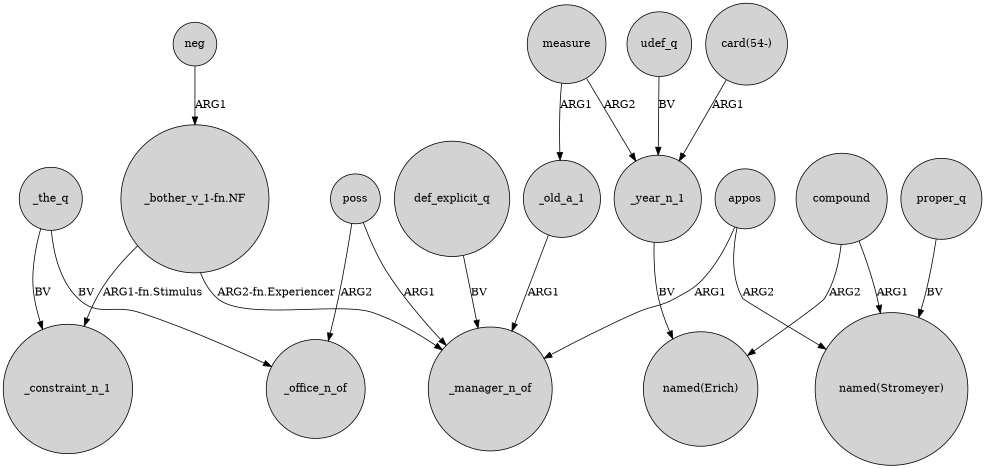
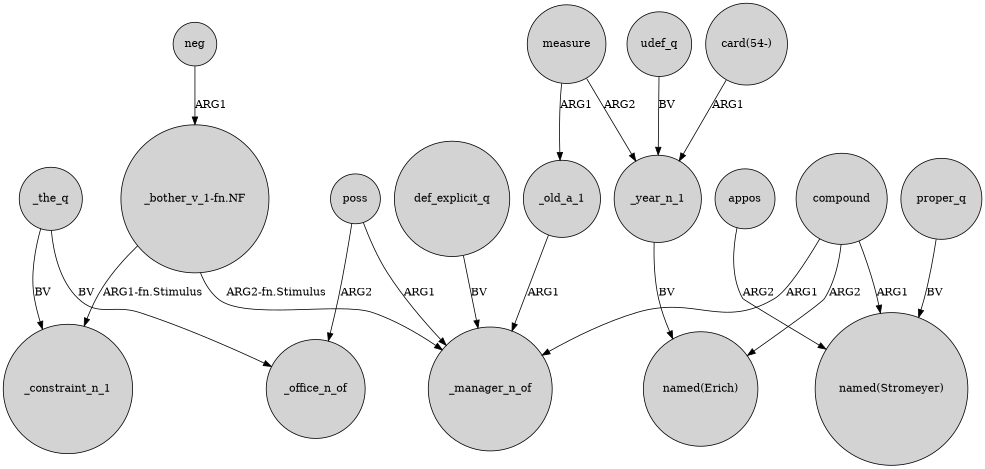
(276, 293) -> (276, 293)
(651, 308) -> (696, 309)
